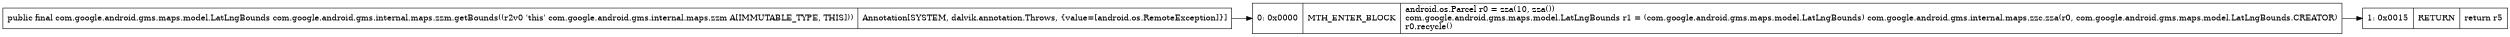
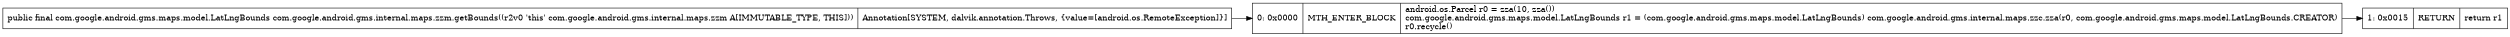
(2484, 18) -> (2484, 18)
